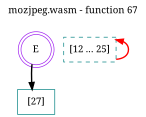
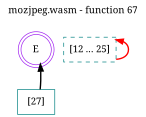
(32, 73) -> (41, 80)
